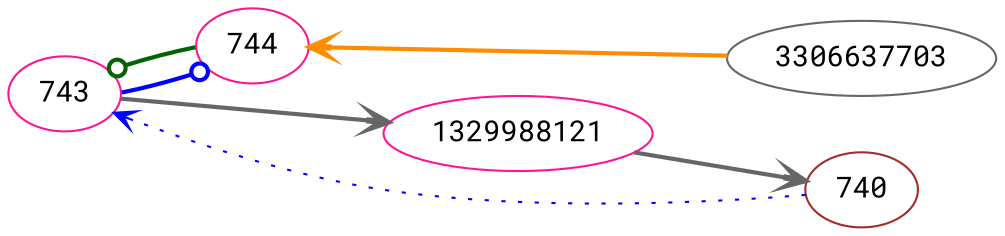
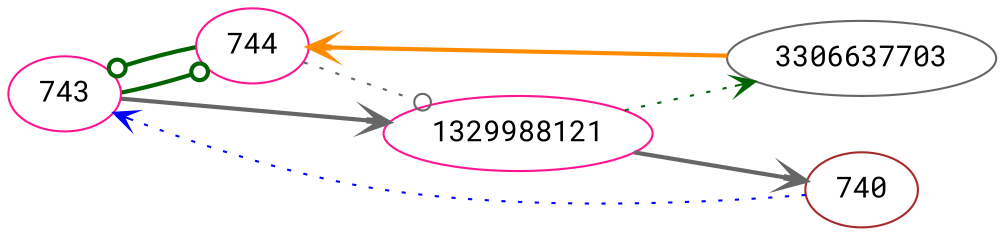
none -> (359, 81)
(157, 84) -> (157, 84)
none -> (680, 98)
